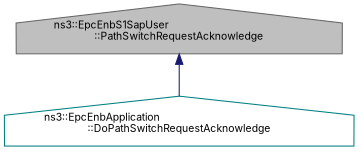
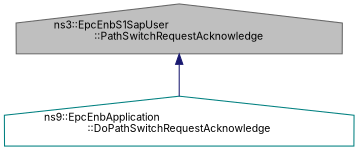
(179, 124) -> (179, 124)
